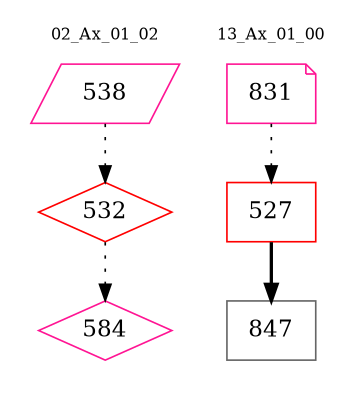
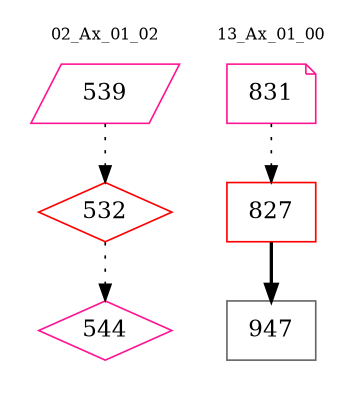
(105, 94) -> (105, 94)
(271, 212) -> (271, 212)
(105, 331) -> (105, 331)
(271, 331) -> (271, 331)
